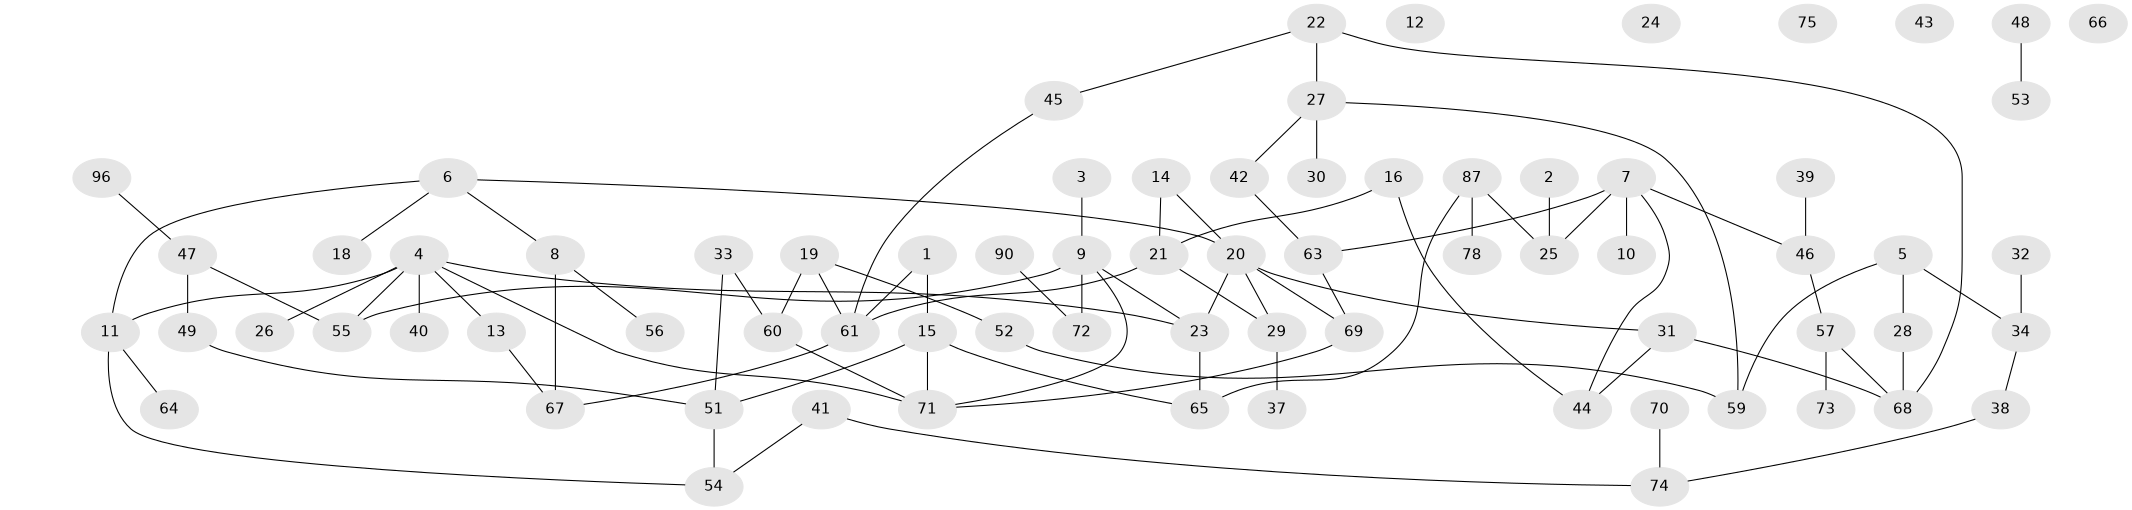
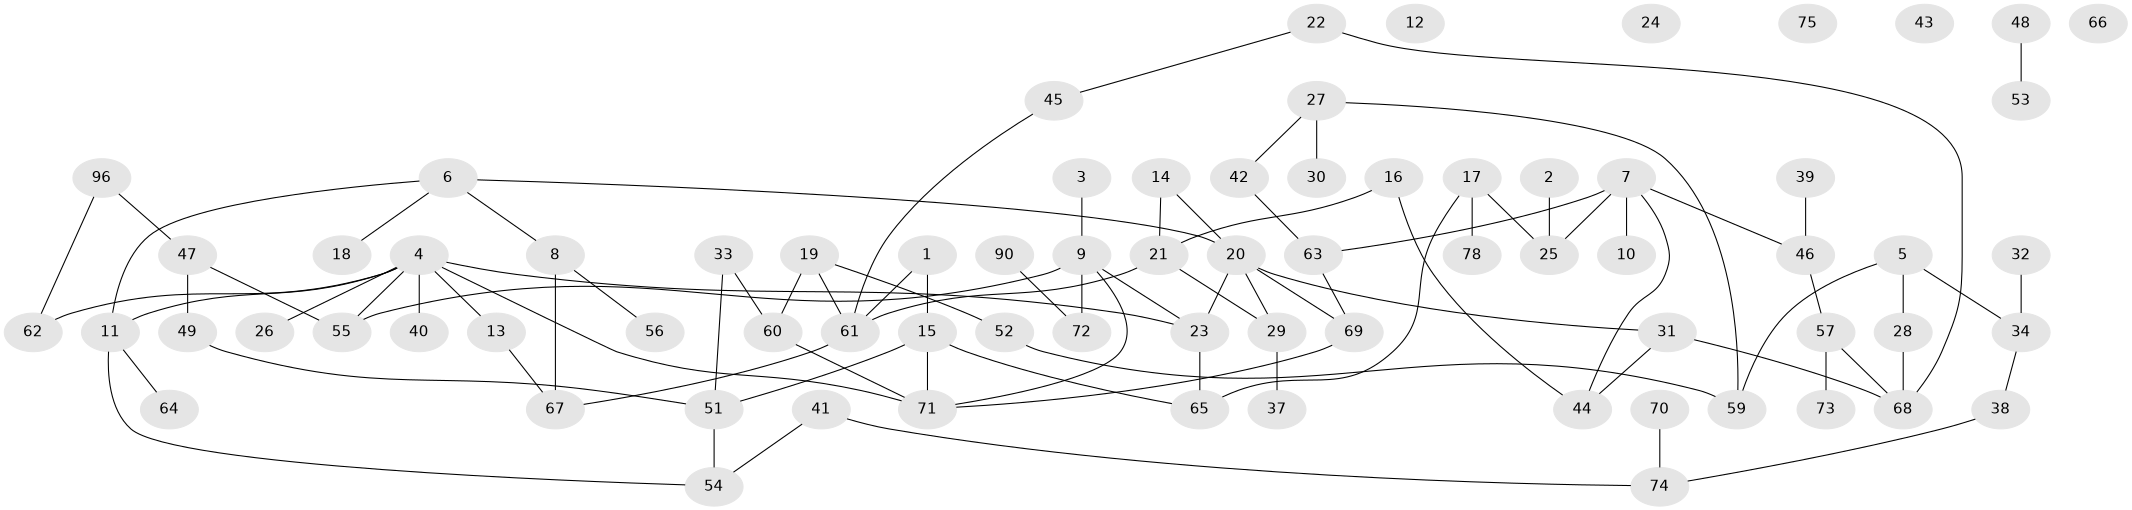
(1317, 62) -> none
(1472, 178) -> (1472, 178)
none -> (33, 332)
